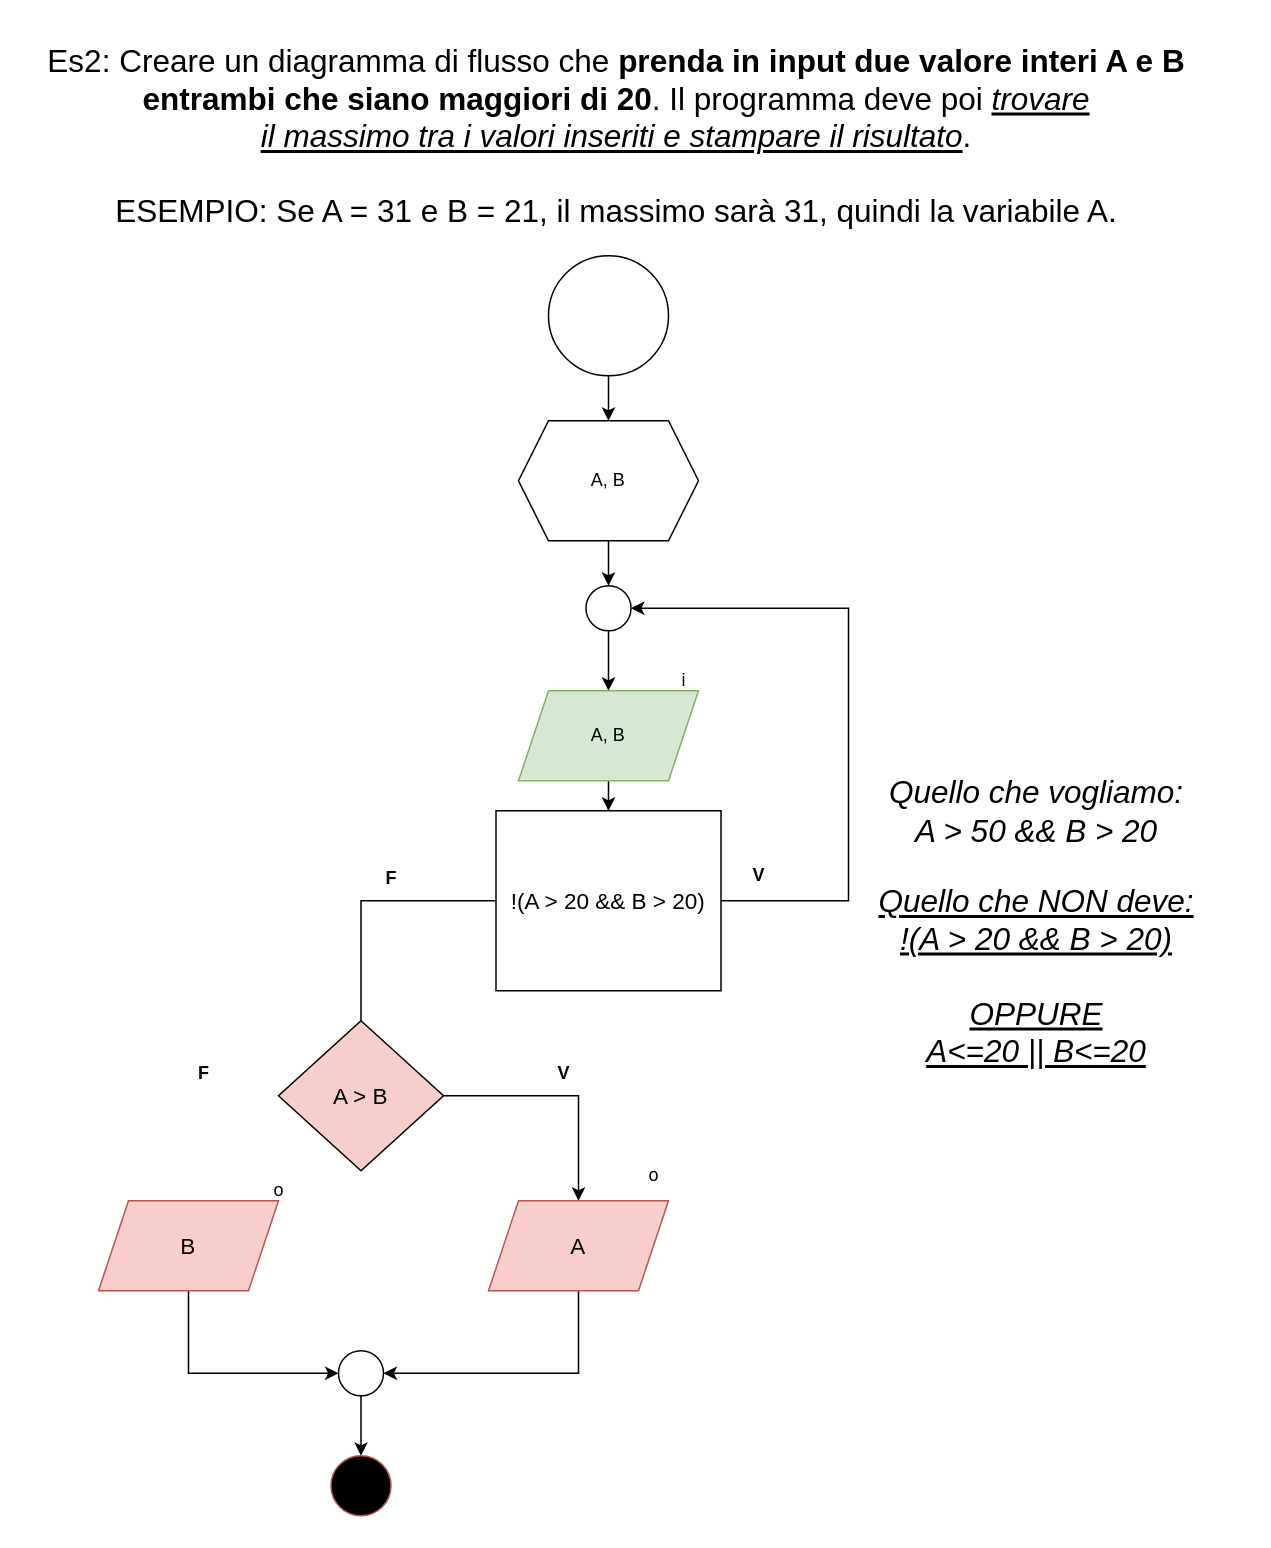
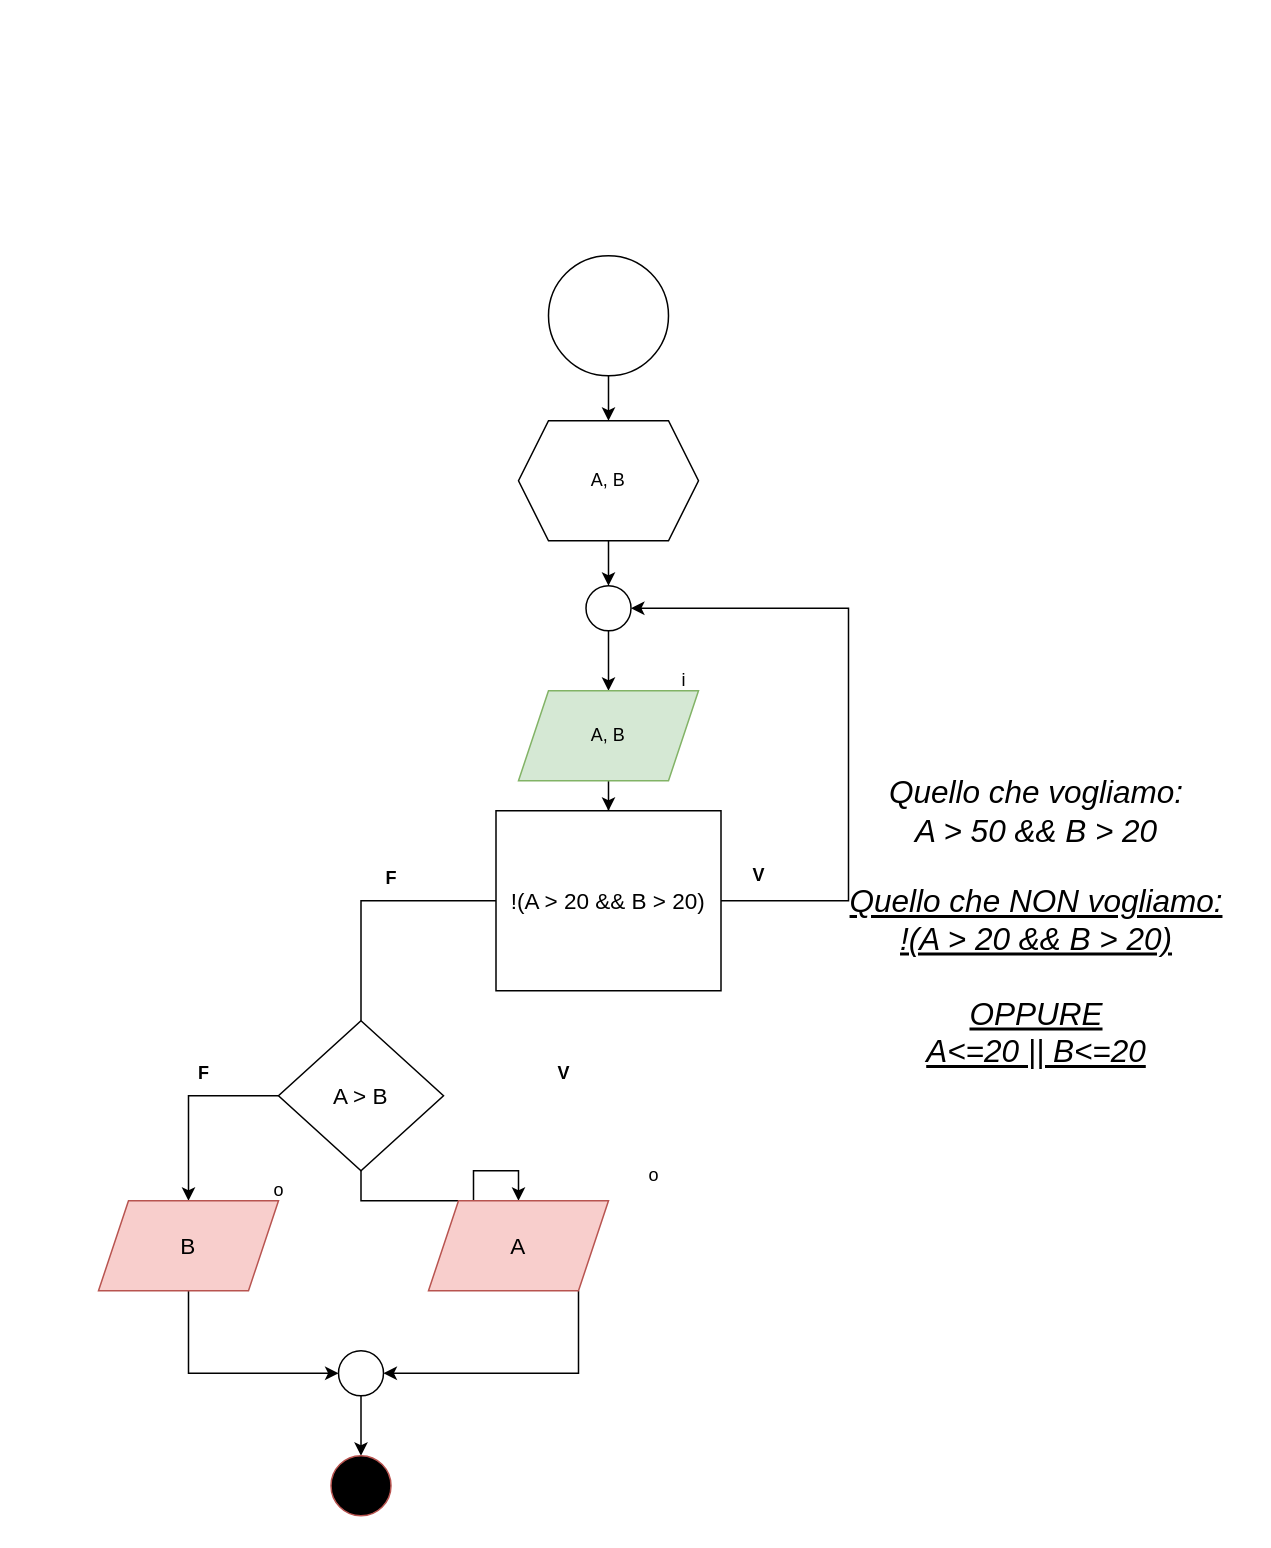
(616, 136) -> none
(1037, 976) -> (1037, 976)
(361, 1096) -> (361, 1096)
none -> (188, 1098)
(578, 1246) -> (518, 1246)
